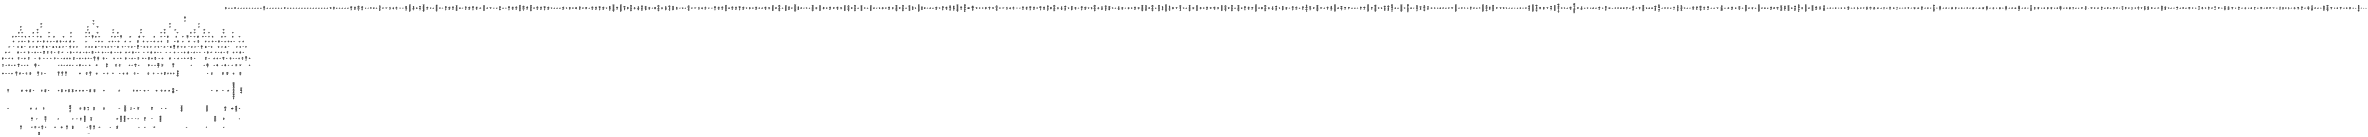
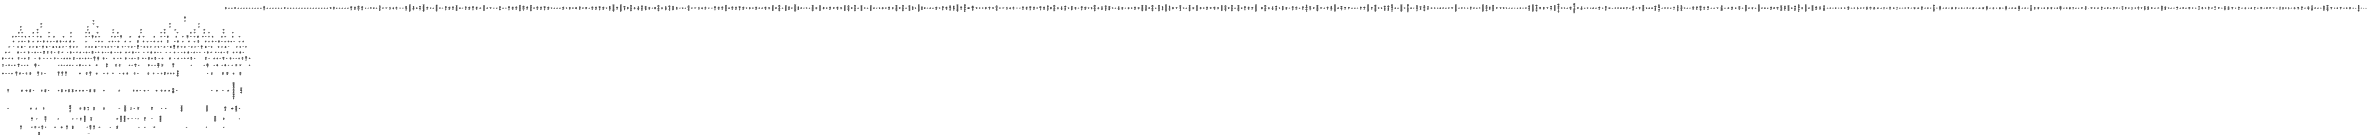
(1259, 8) -> none
